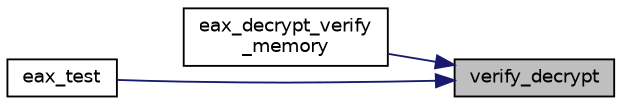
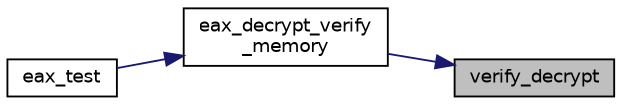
(276, 83) -> (141, 64)
